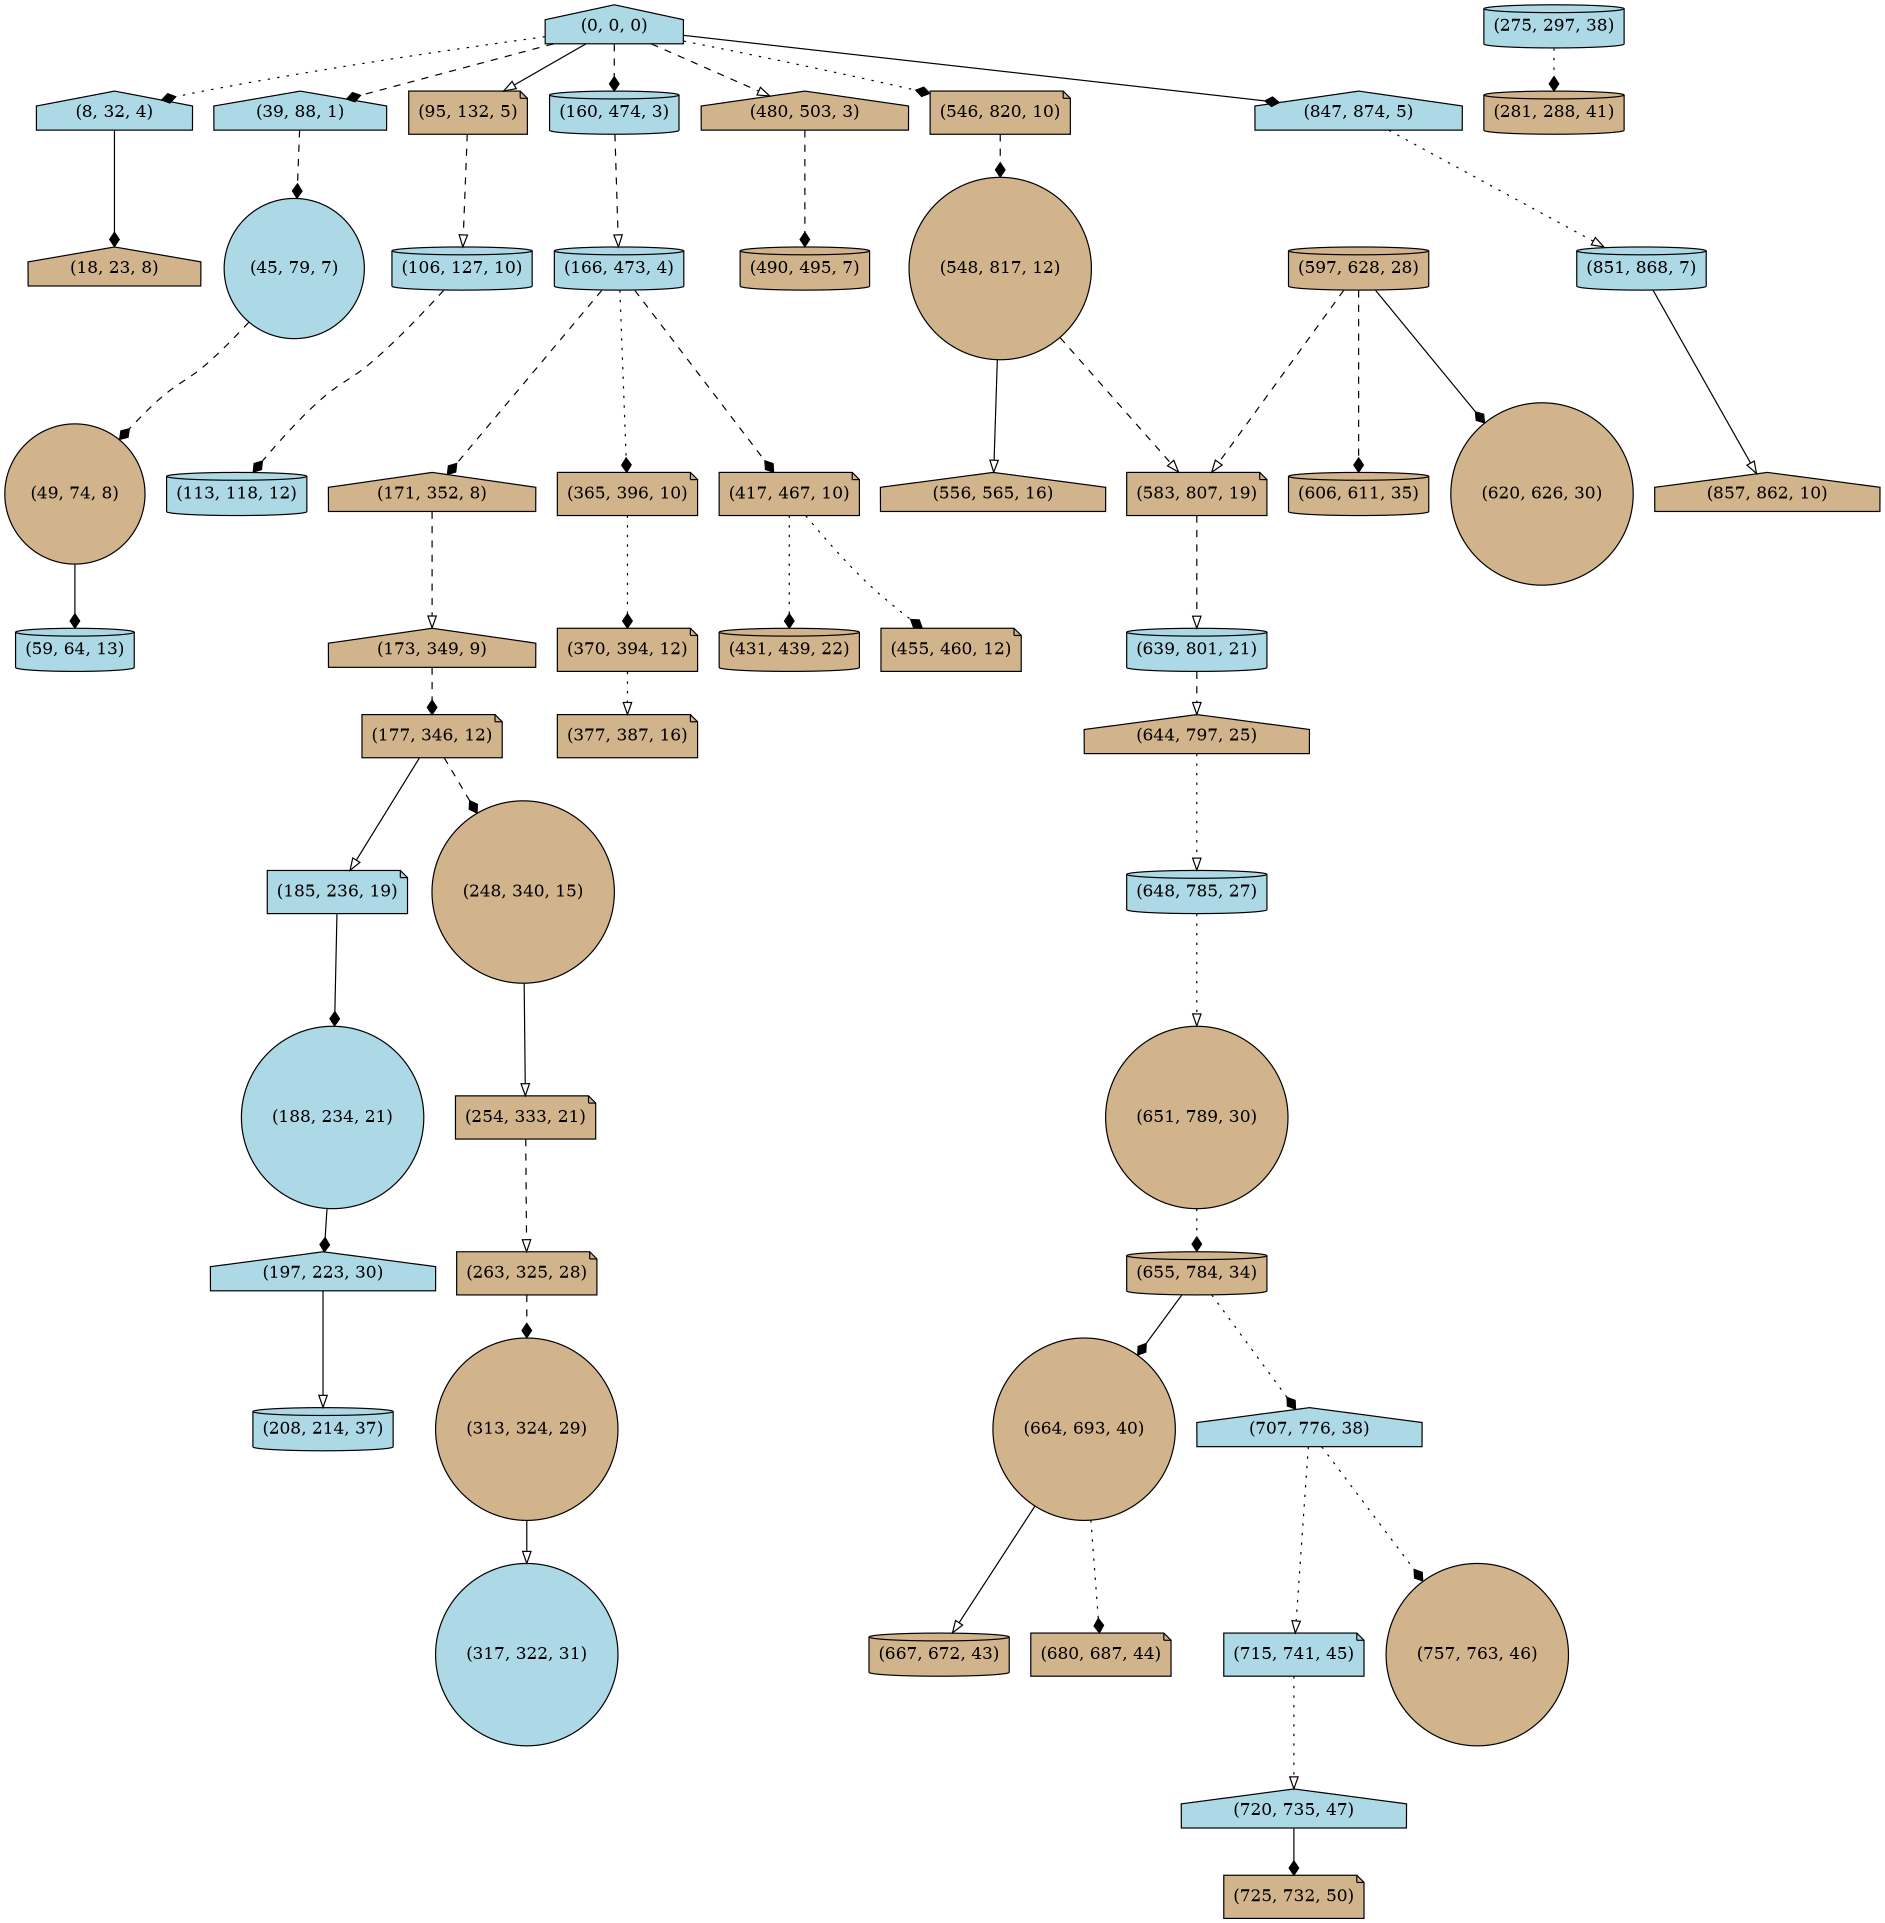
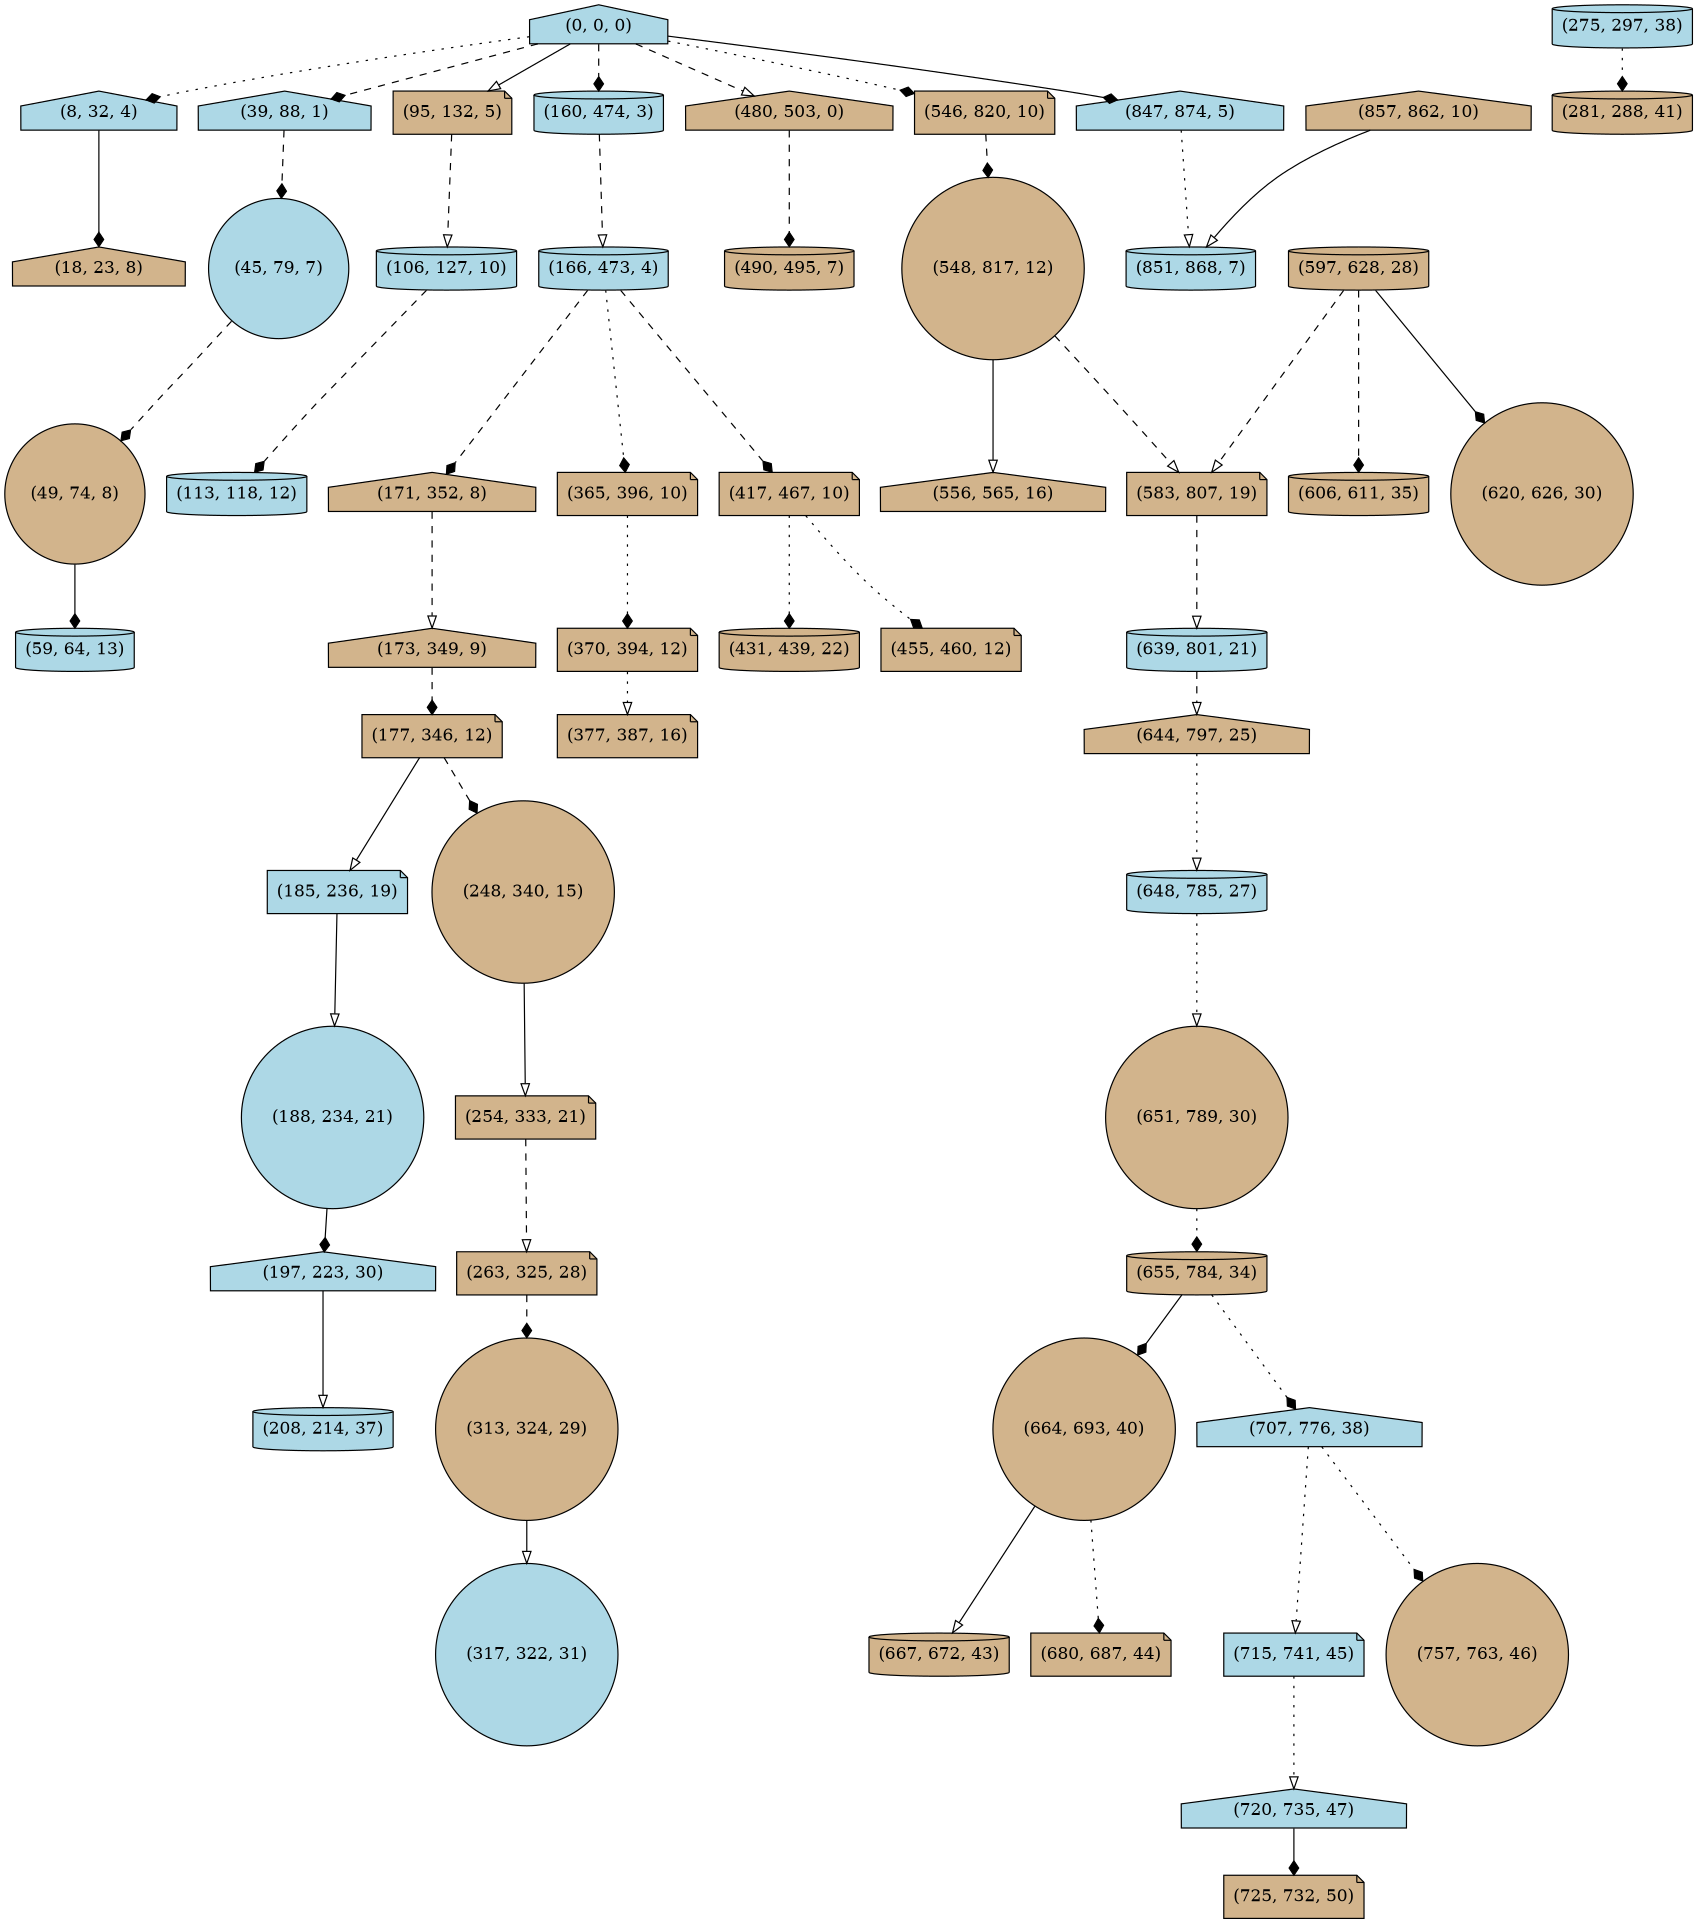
(805, 113) -> (789, 113)
(1702, 377) -> (1284, 173)
(336, 963) -> (336, 964)
